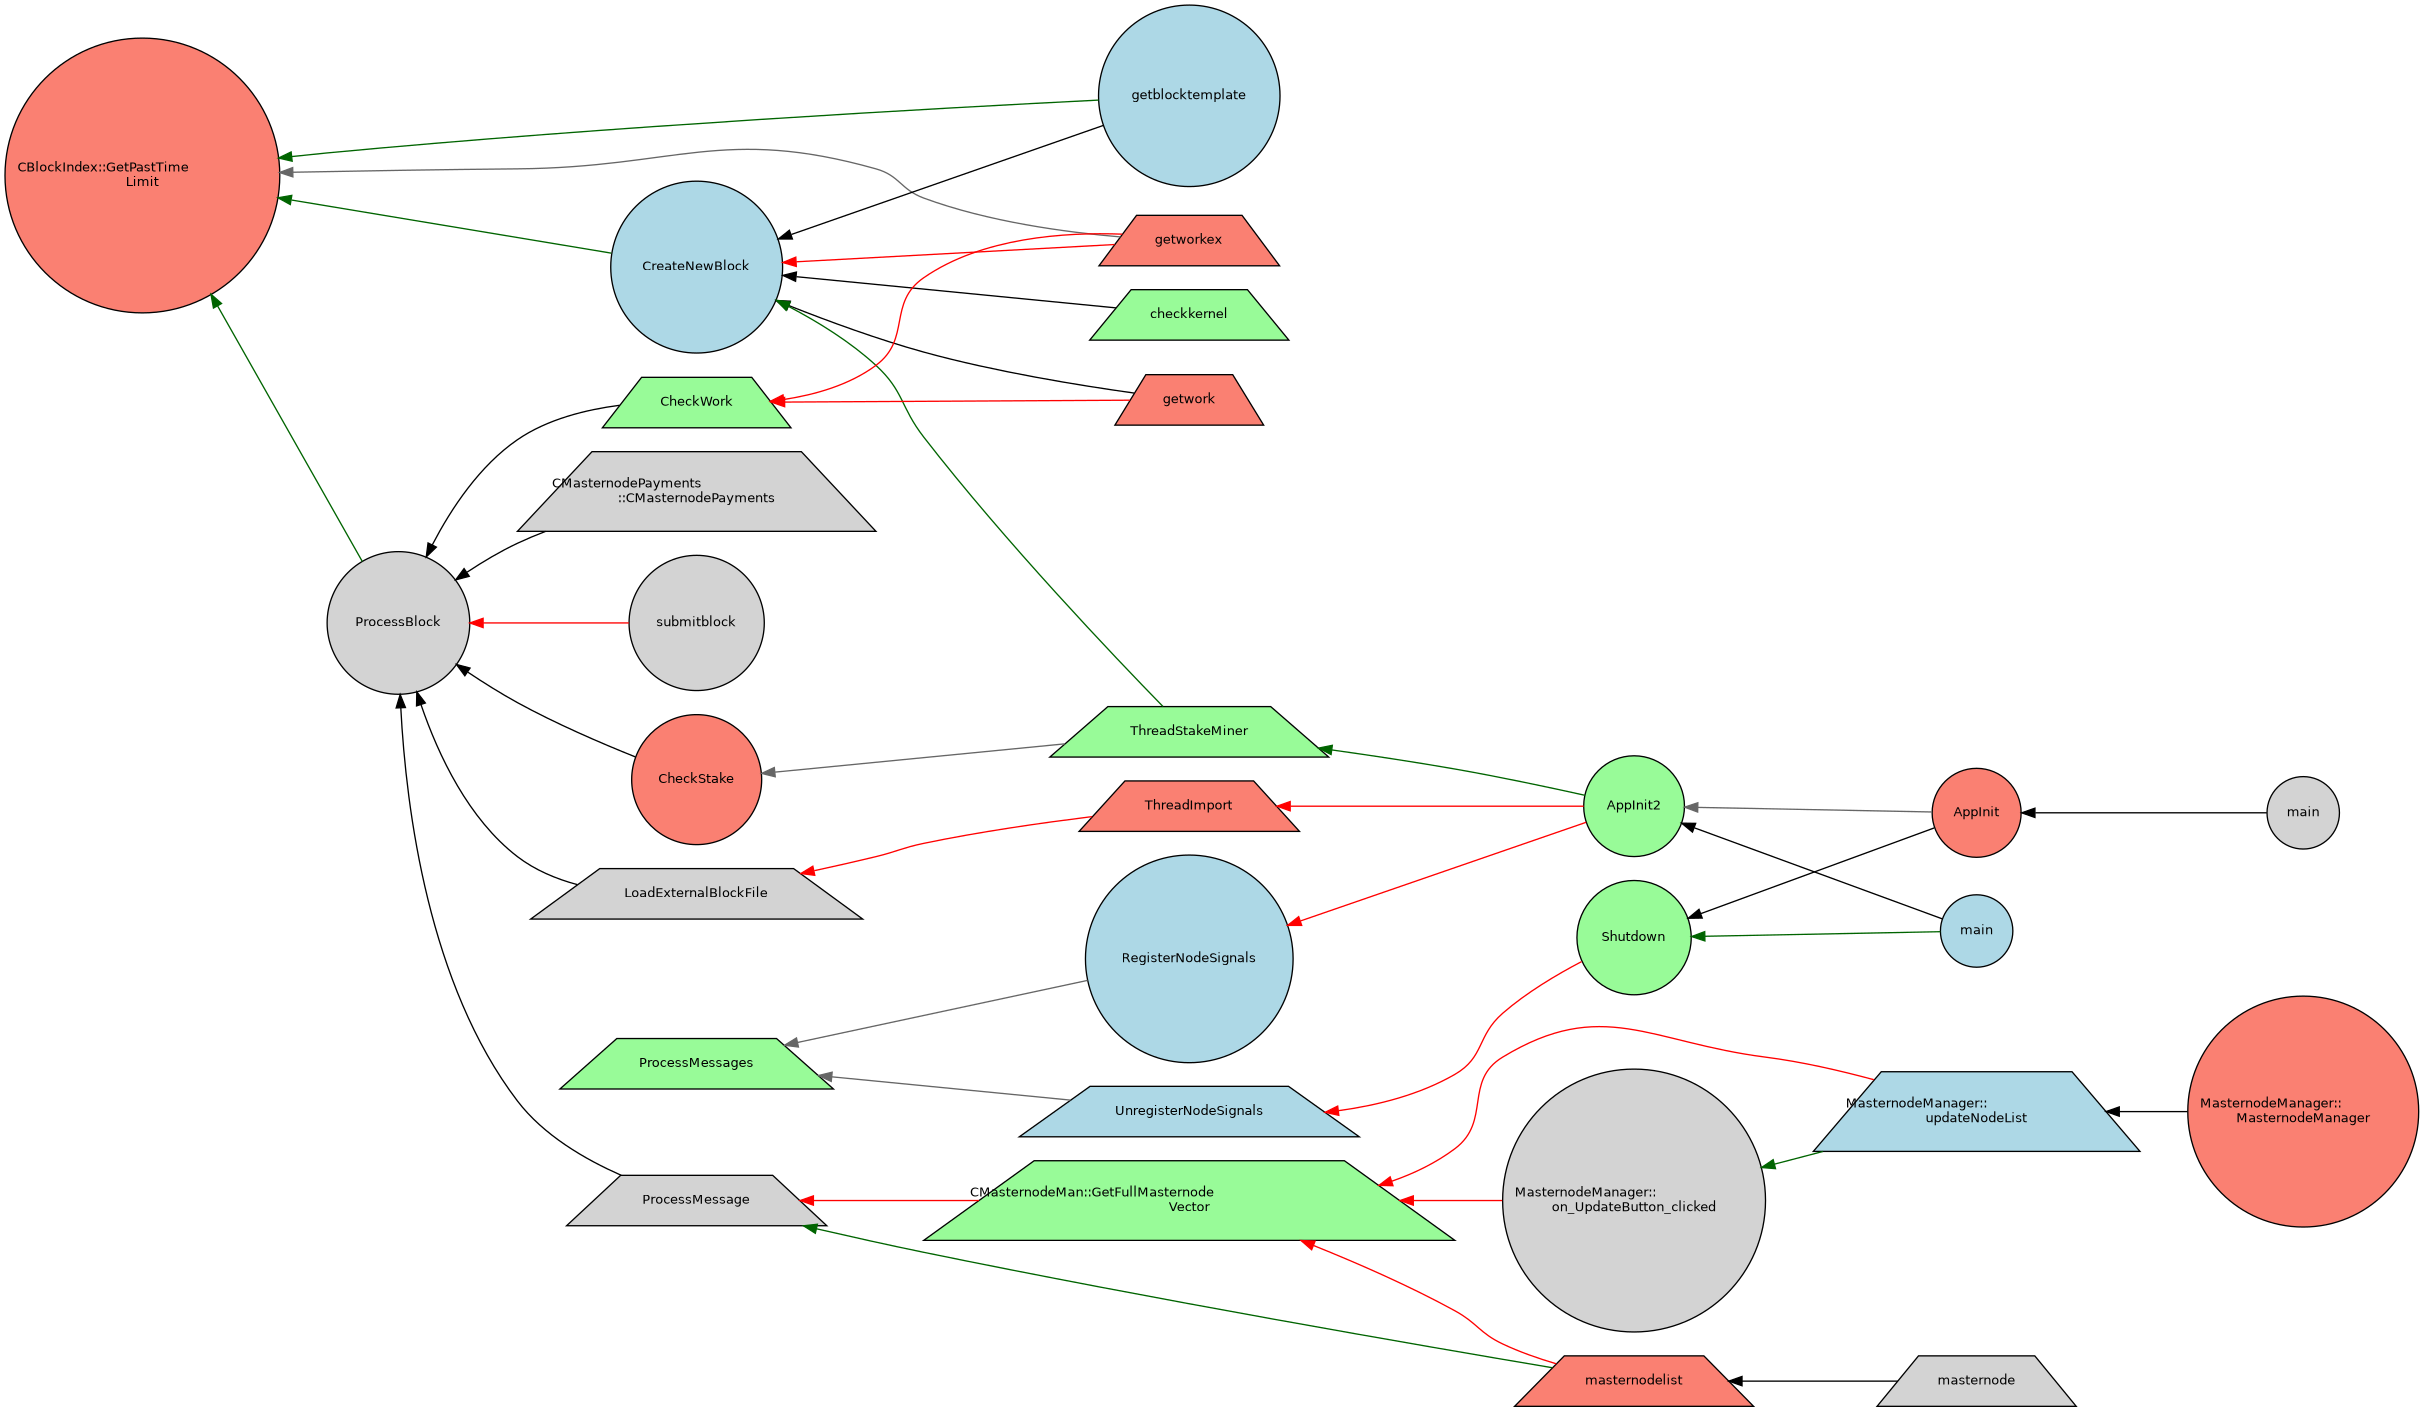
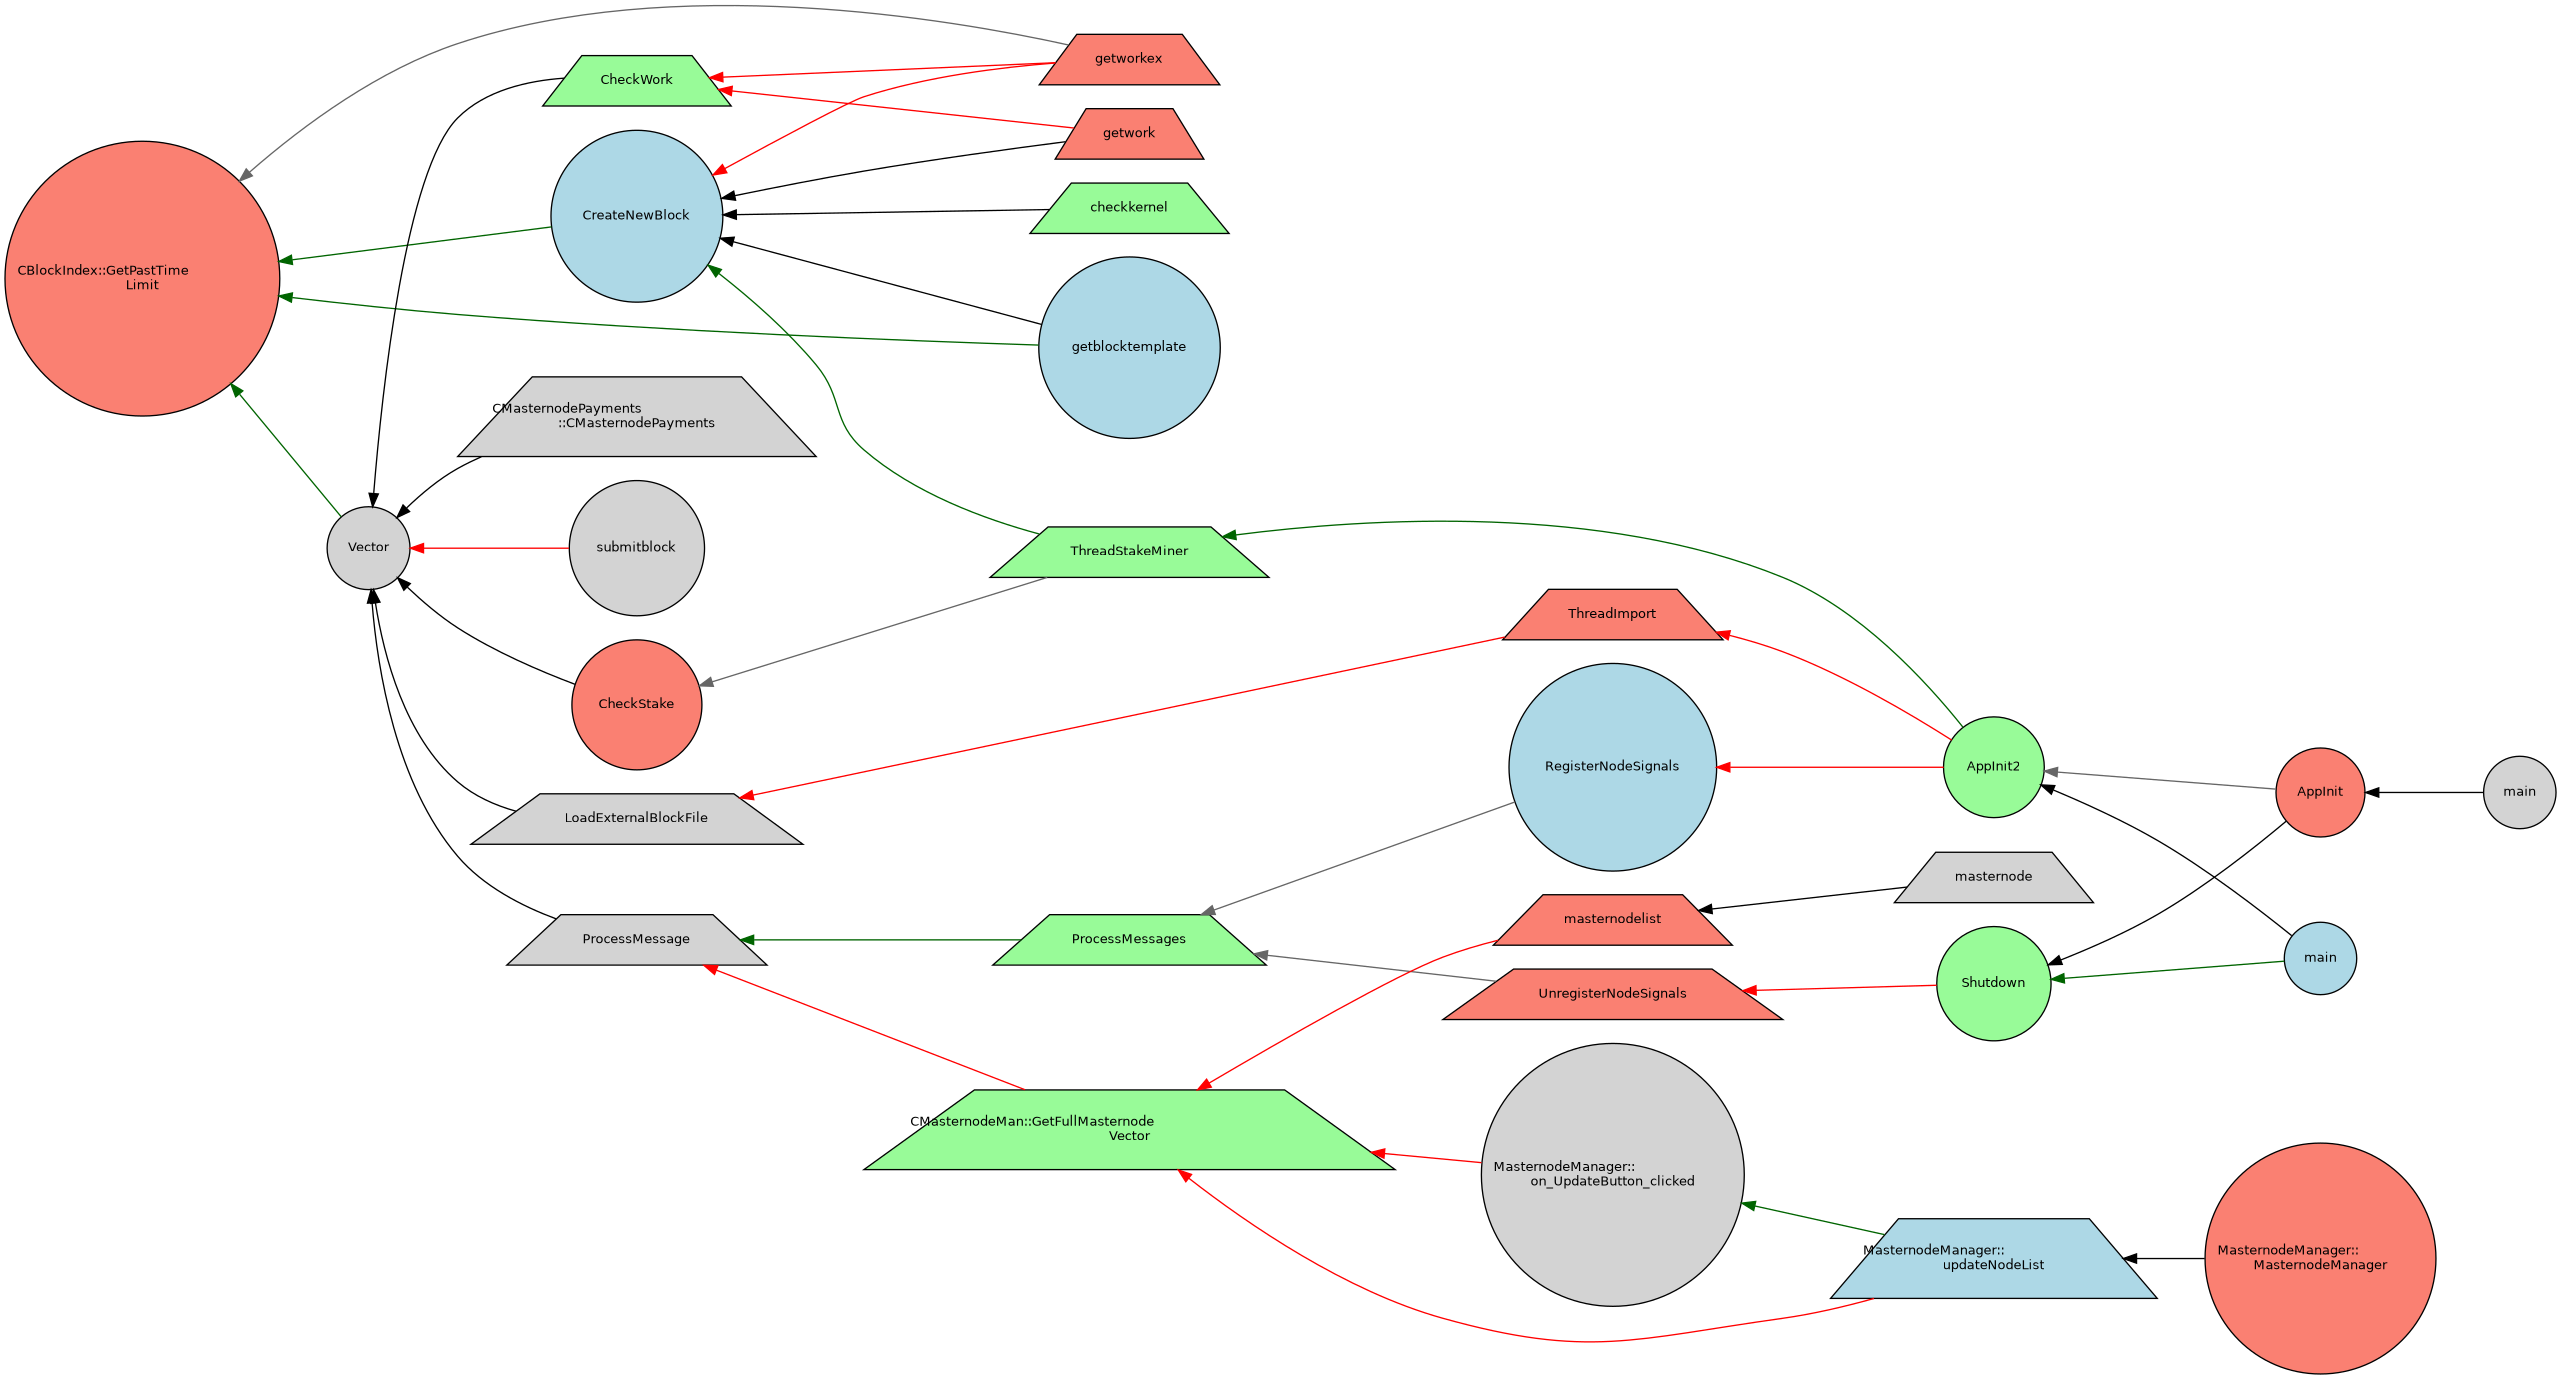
(398, 623) -> (369, 548)
(1189, 1112) -> (1613, 994)
(1184, 1303) -> (888, 940)
